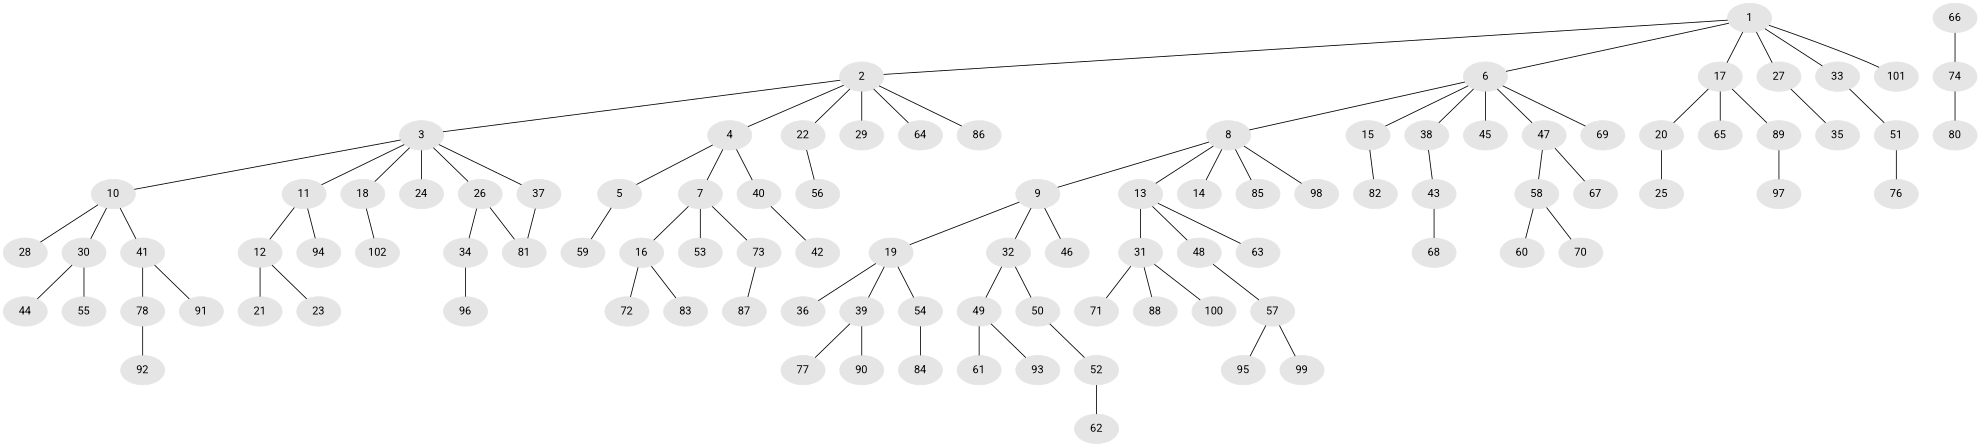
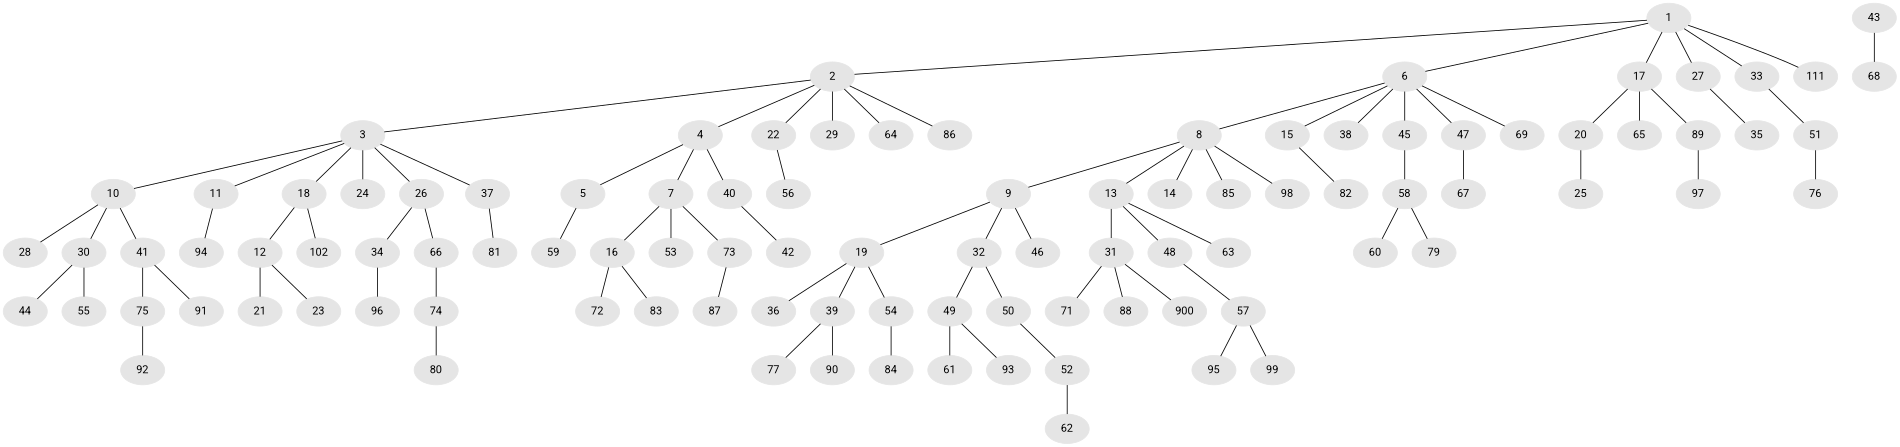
(1896, 77) -> (1816, 77)
(1430, 165) -> none
(1540, 165) -> (1405, 165)
(282, 223) -> (282, 223)
(502, 223) -> (429, 223)
(1581, 253) -> (1434, 253)
(143, 311) -> (143, 311)
(1214, 311) -> (1185, 311)
